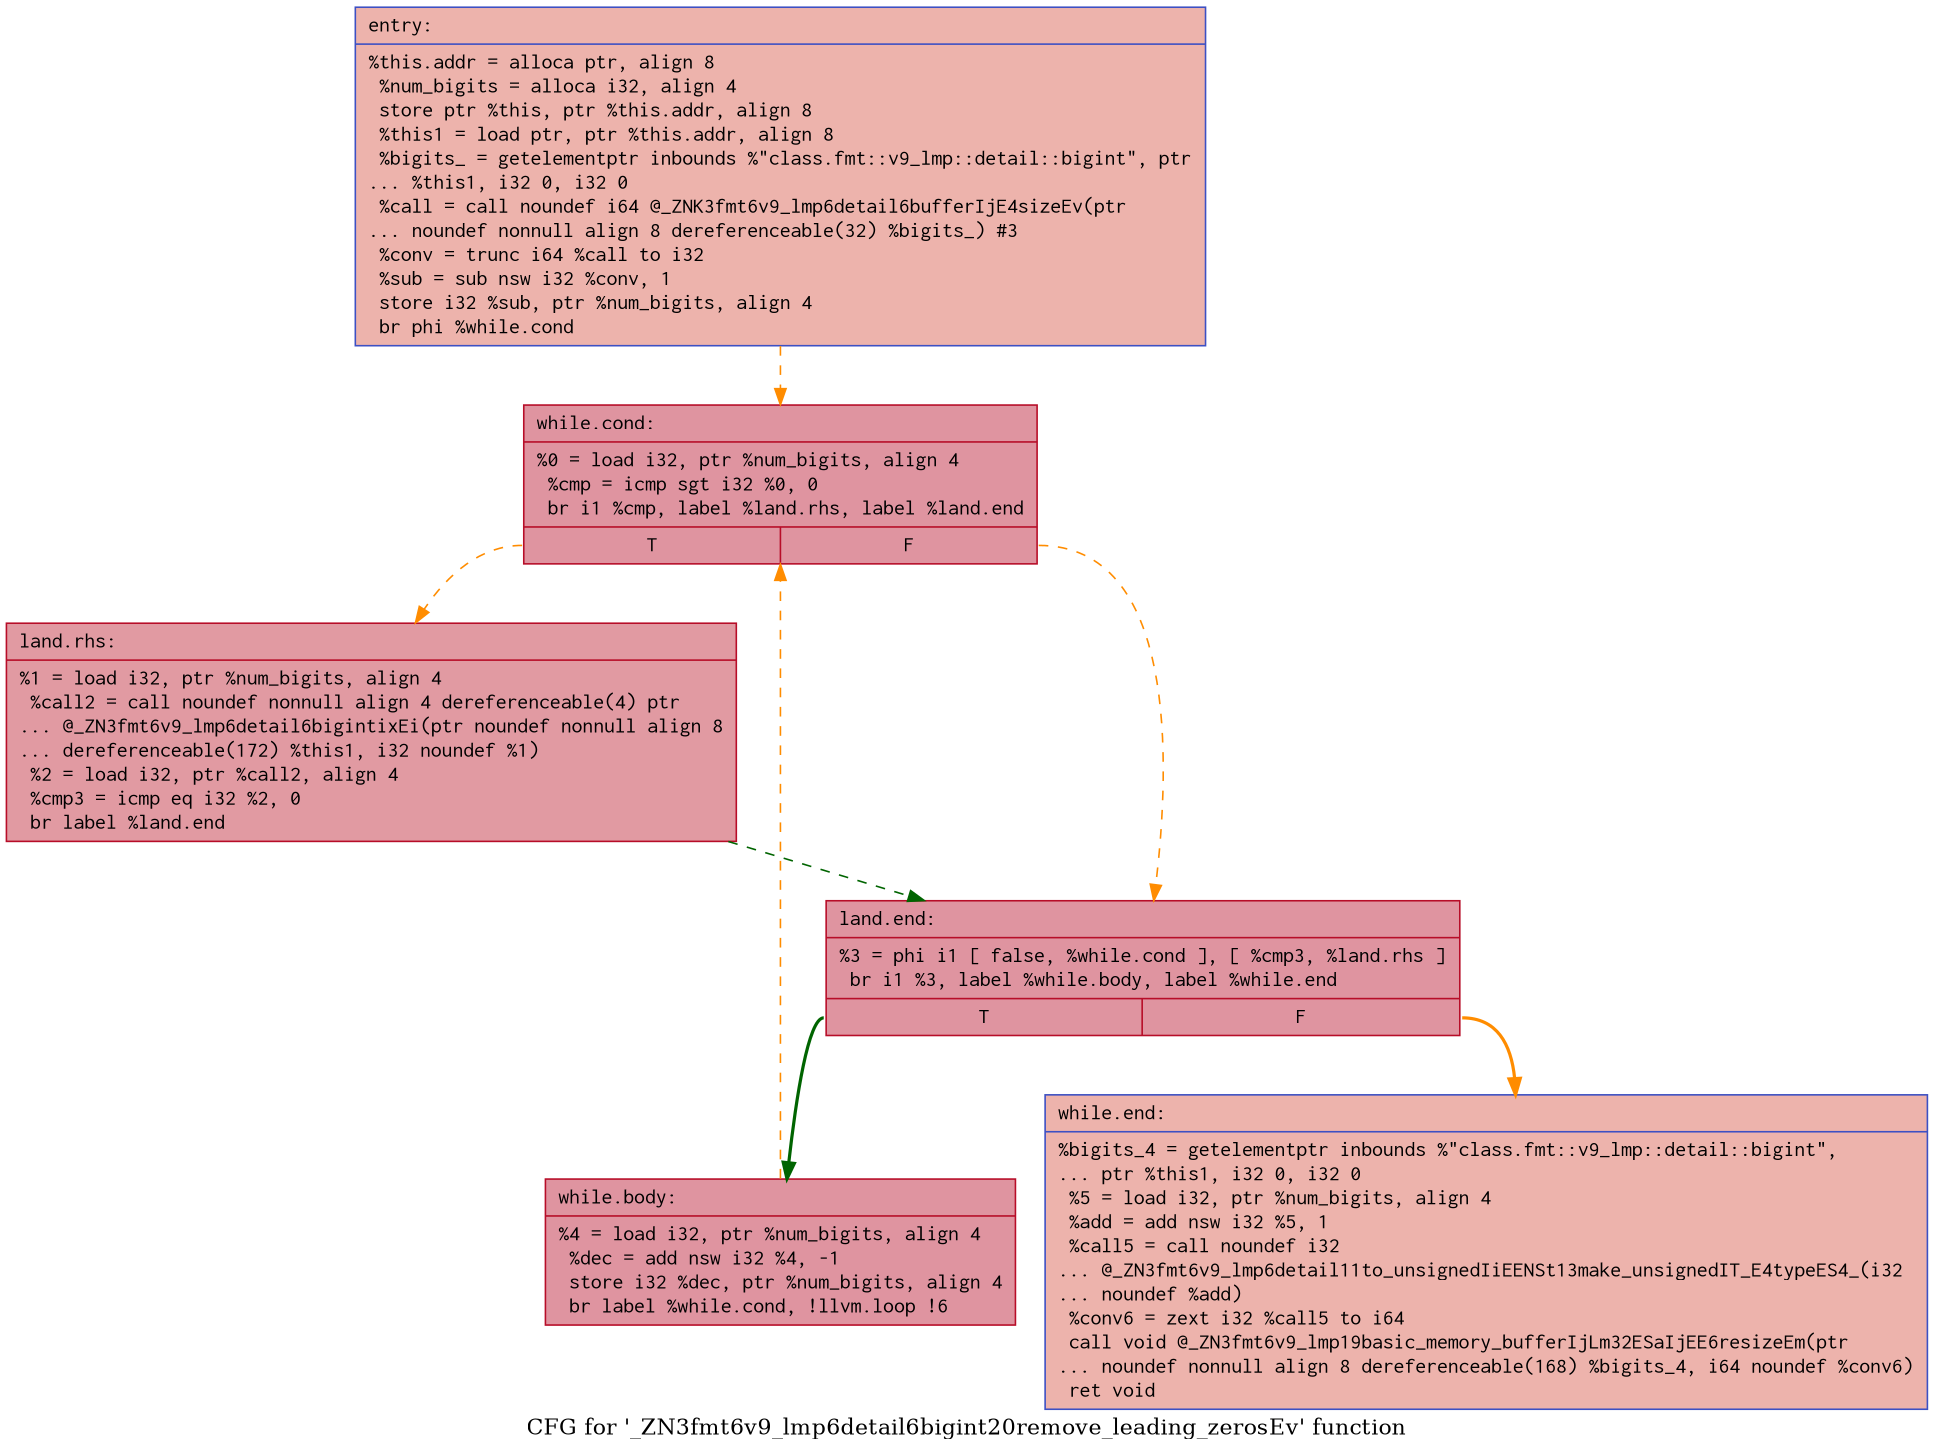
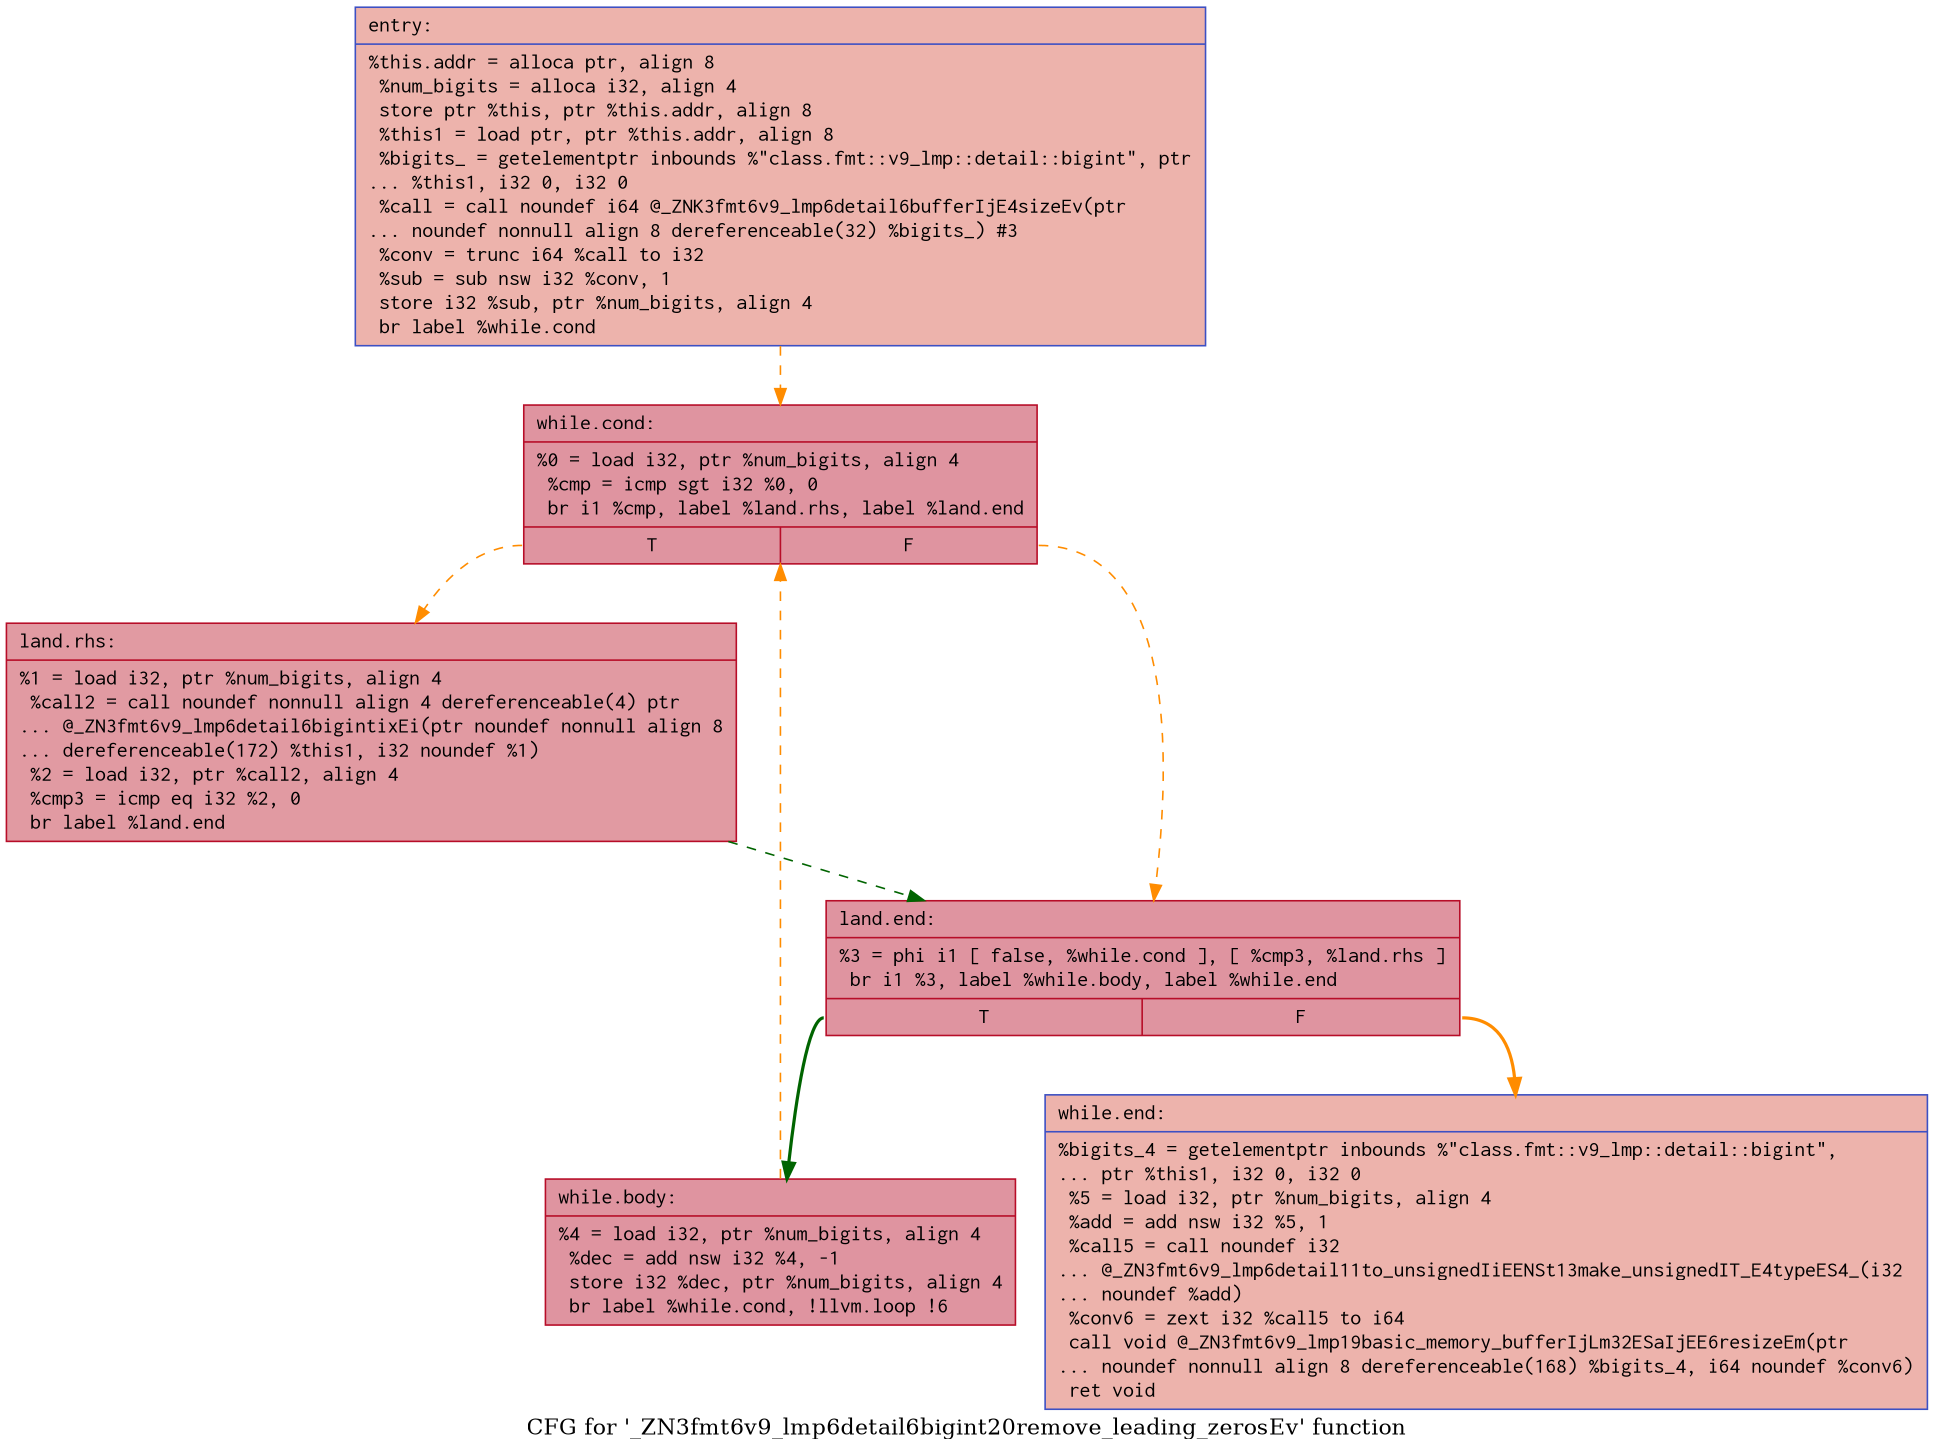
(472, 326) -> (482, 326)
